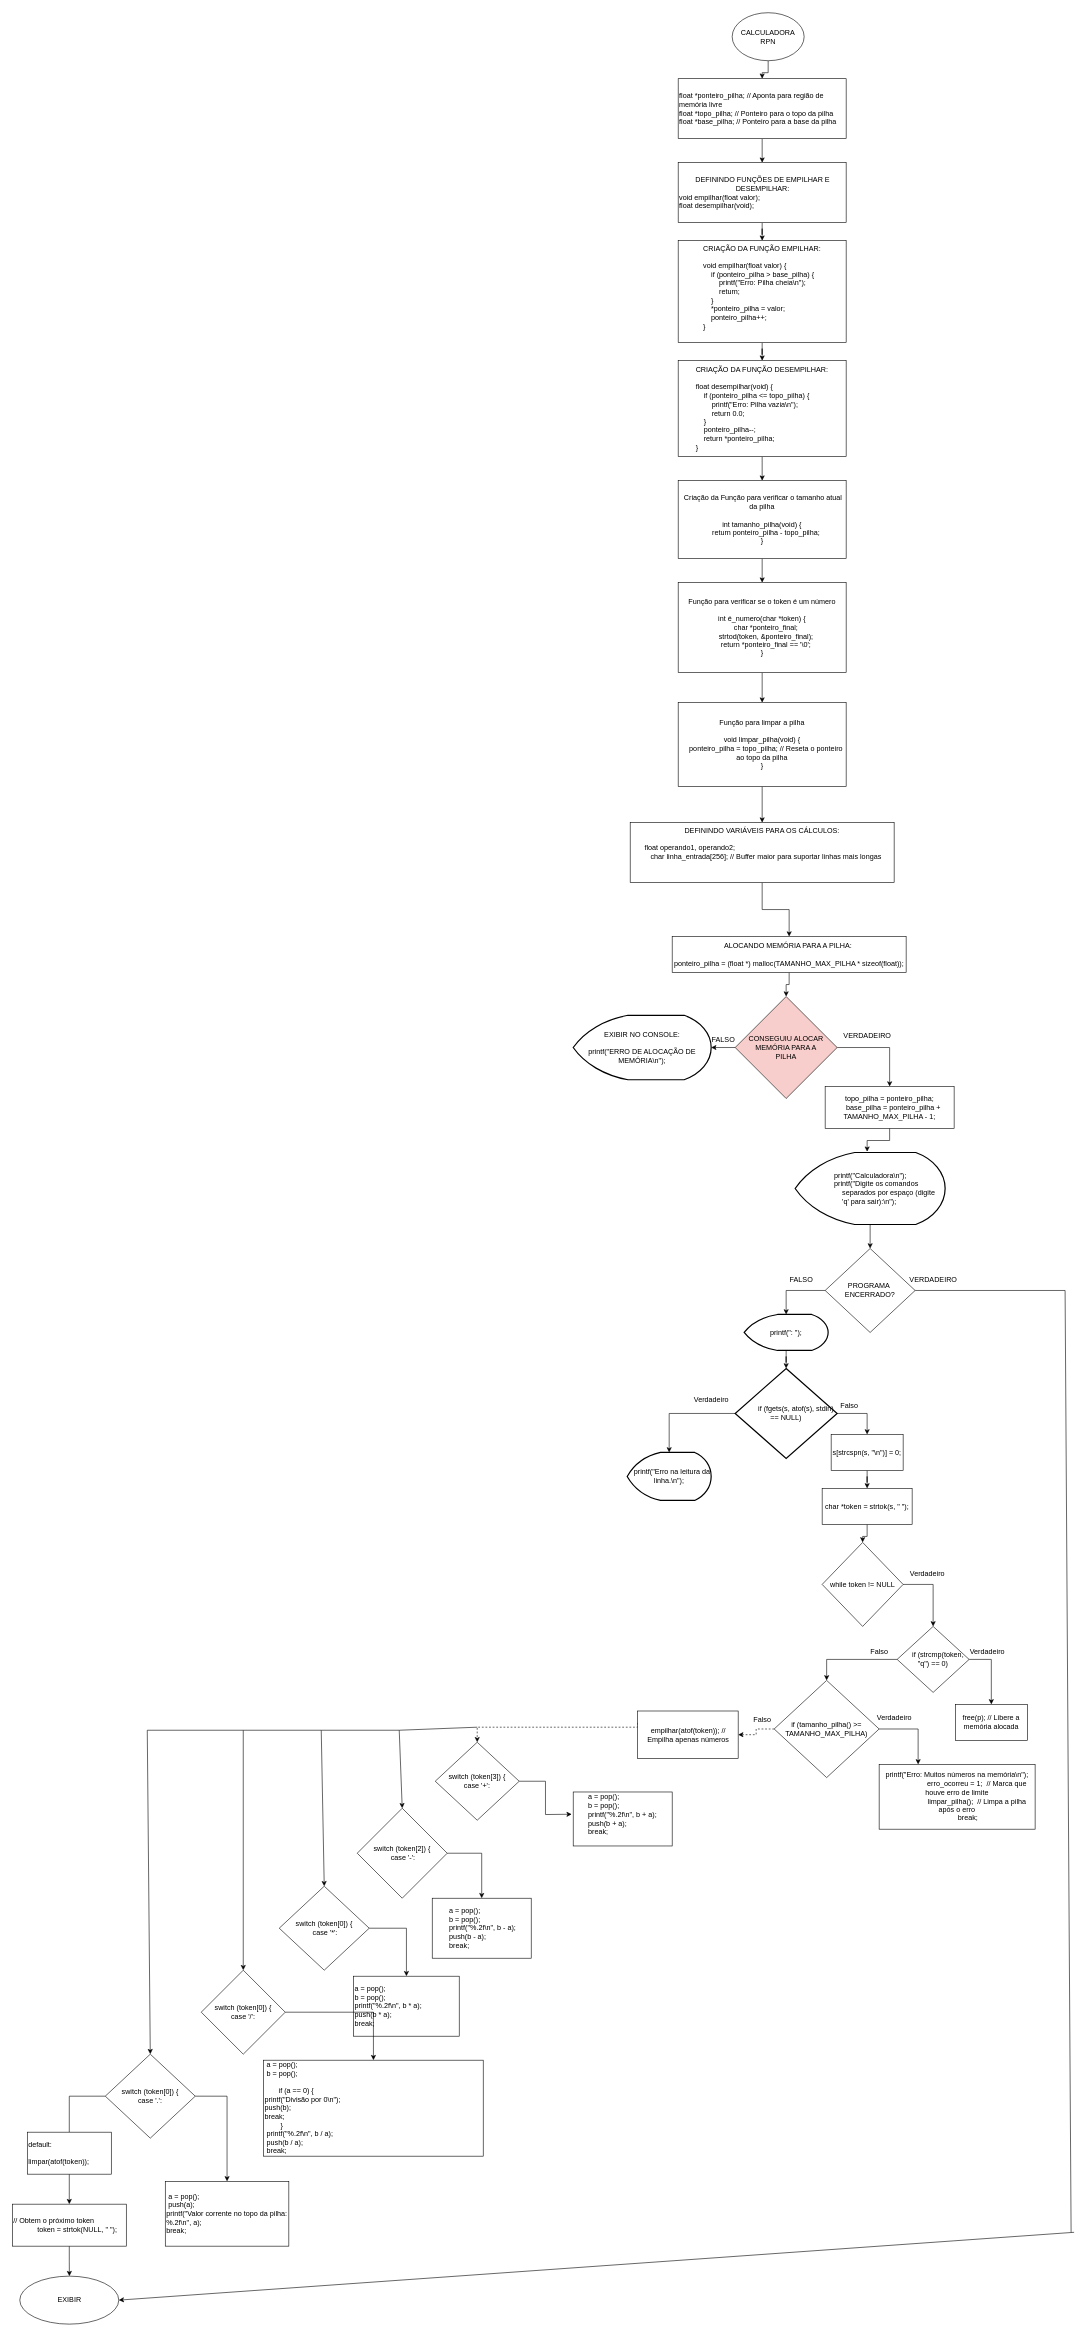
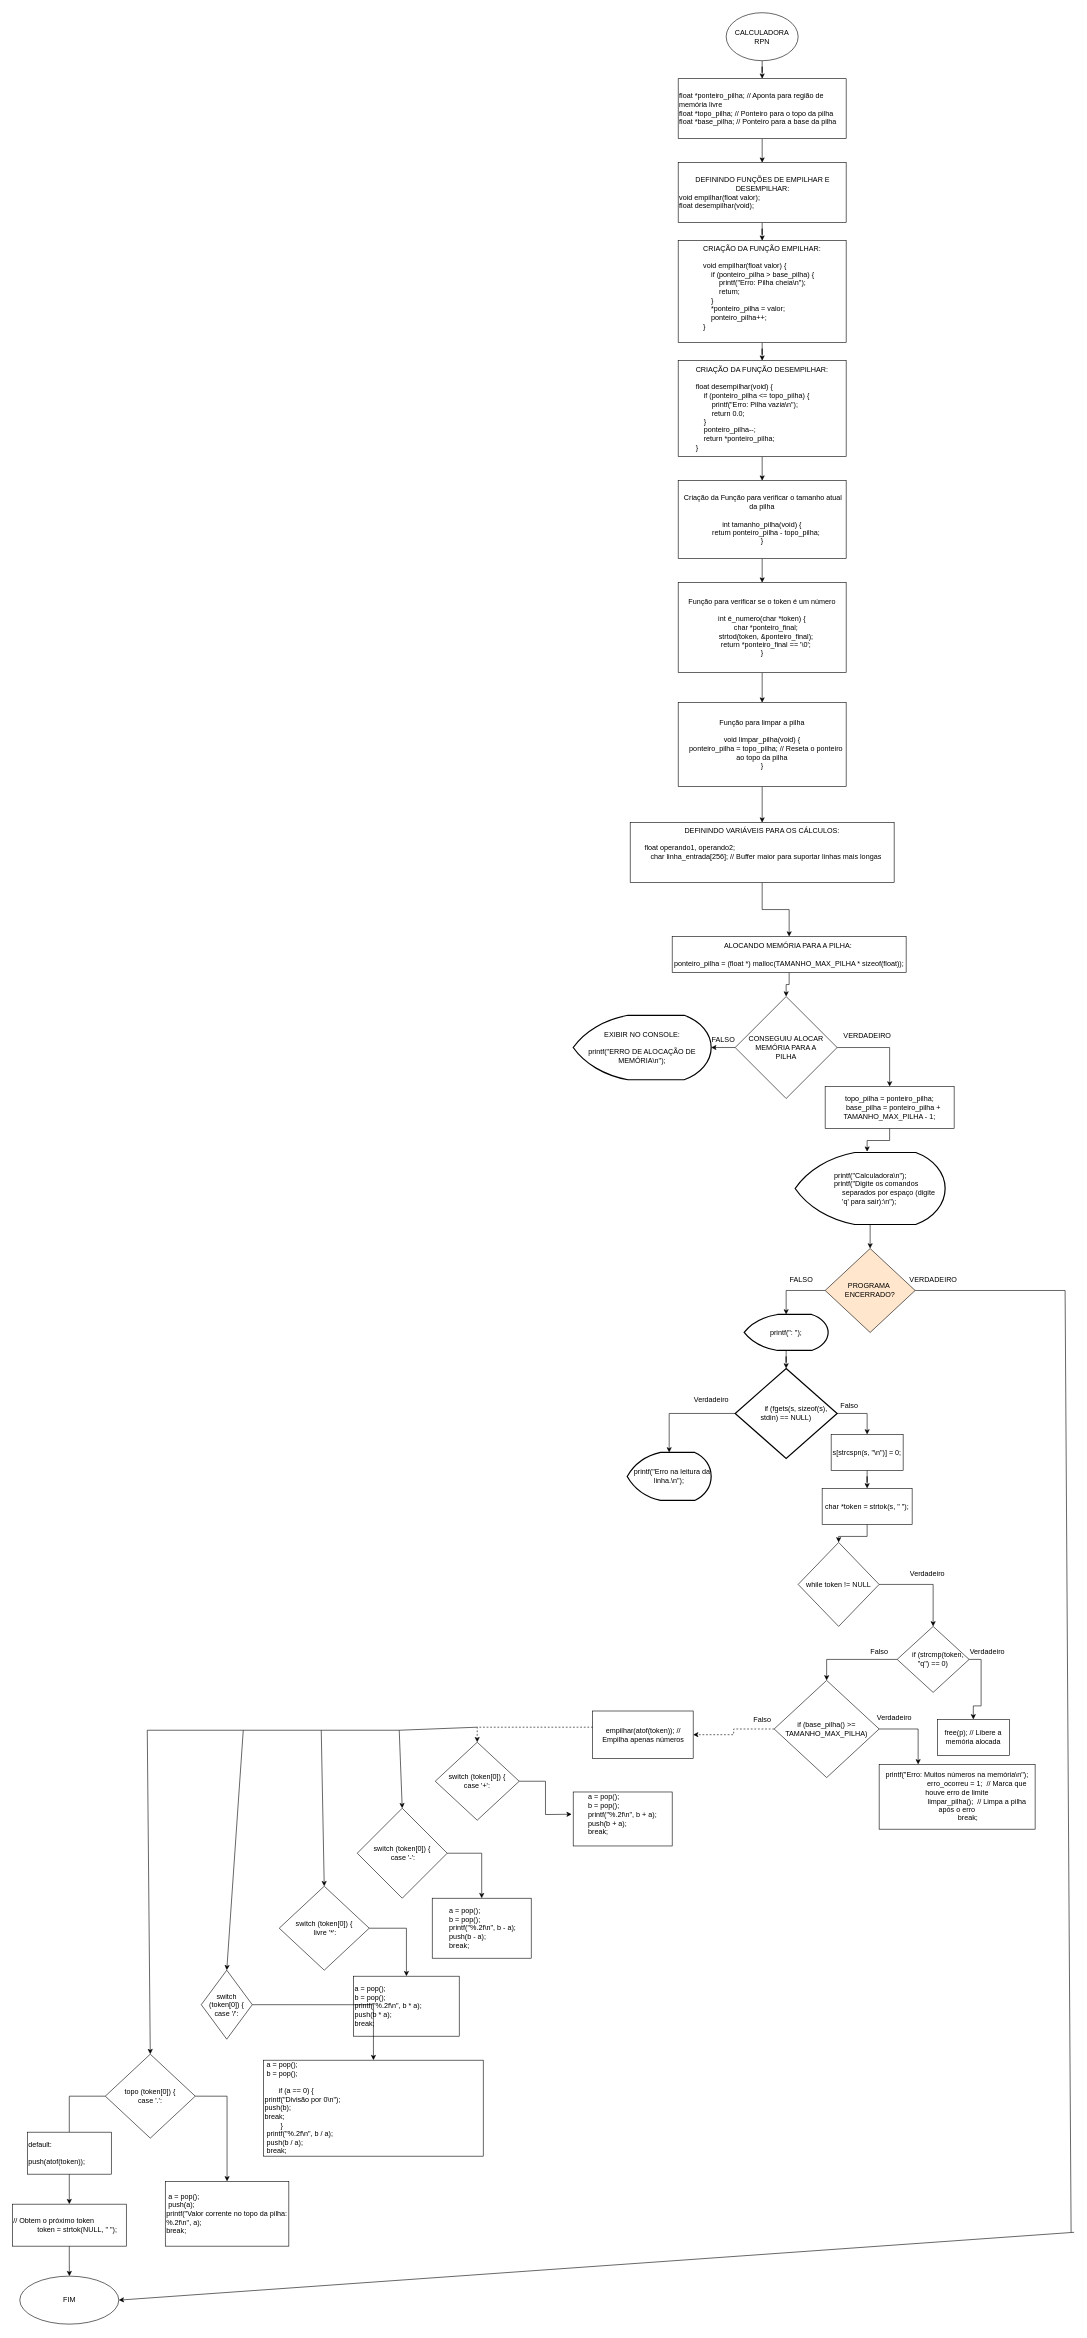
(768, 36) -> (762, 36)
(786, 1047) -> (786, 1047)
(870, 1290) -> (870, 1290)
(786, 1413) -> (786, 1413)
(863, 1584) -> (839, 1584)
(992, 1722) -> (974, 1737)
(827, 1729) -> (827, 1729)
(688, 1735) -> (643, 1735)
(477, 1781) -> (477, 1781)
(402, 1853) -> (402, 1853)
(324, 1928) -> (324, 1928)
(243, 2012) -> (227, 2005)
(150, 2096) -> (150, 2096)
(66, 2153) -> (64, 2153)
(70, 2300) -> (70, 2300)
